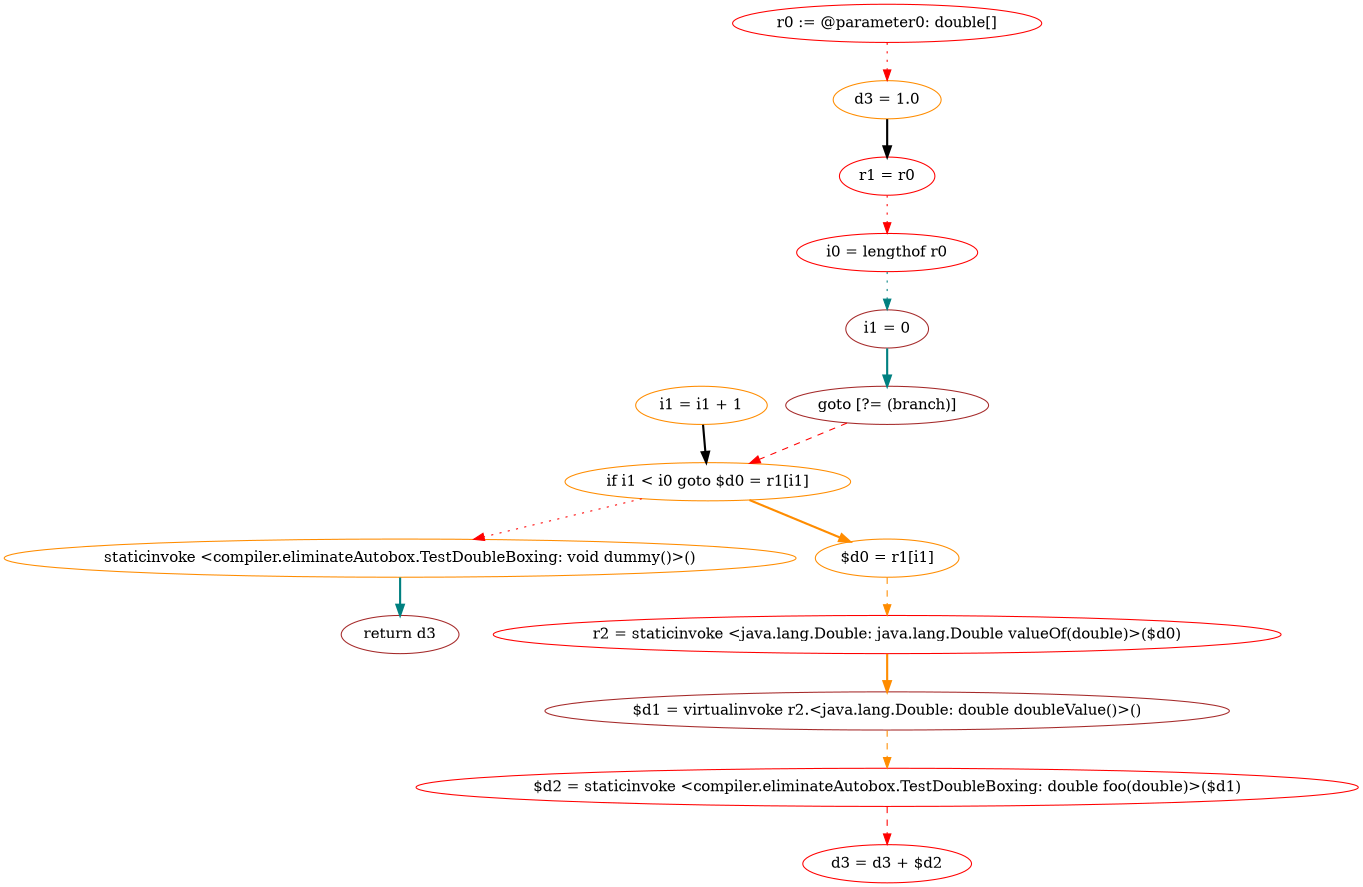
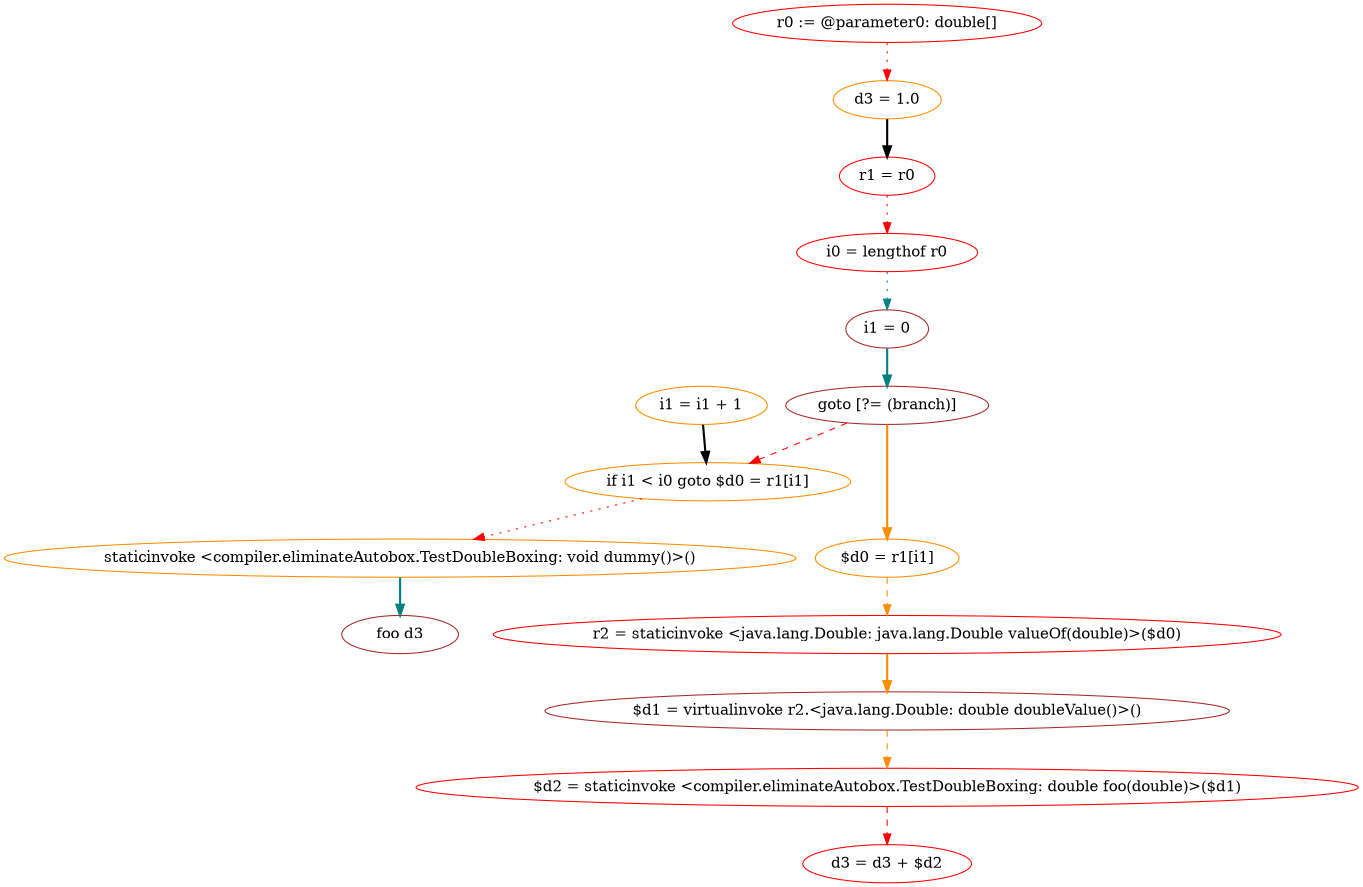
(795, 519) -> (887, 476)
(400, 635) -> (400, 635)
